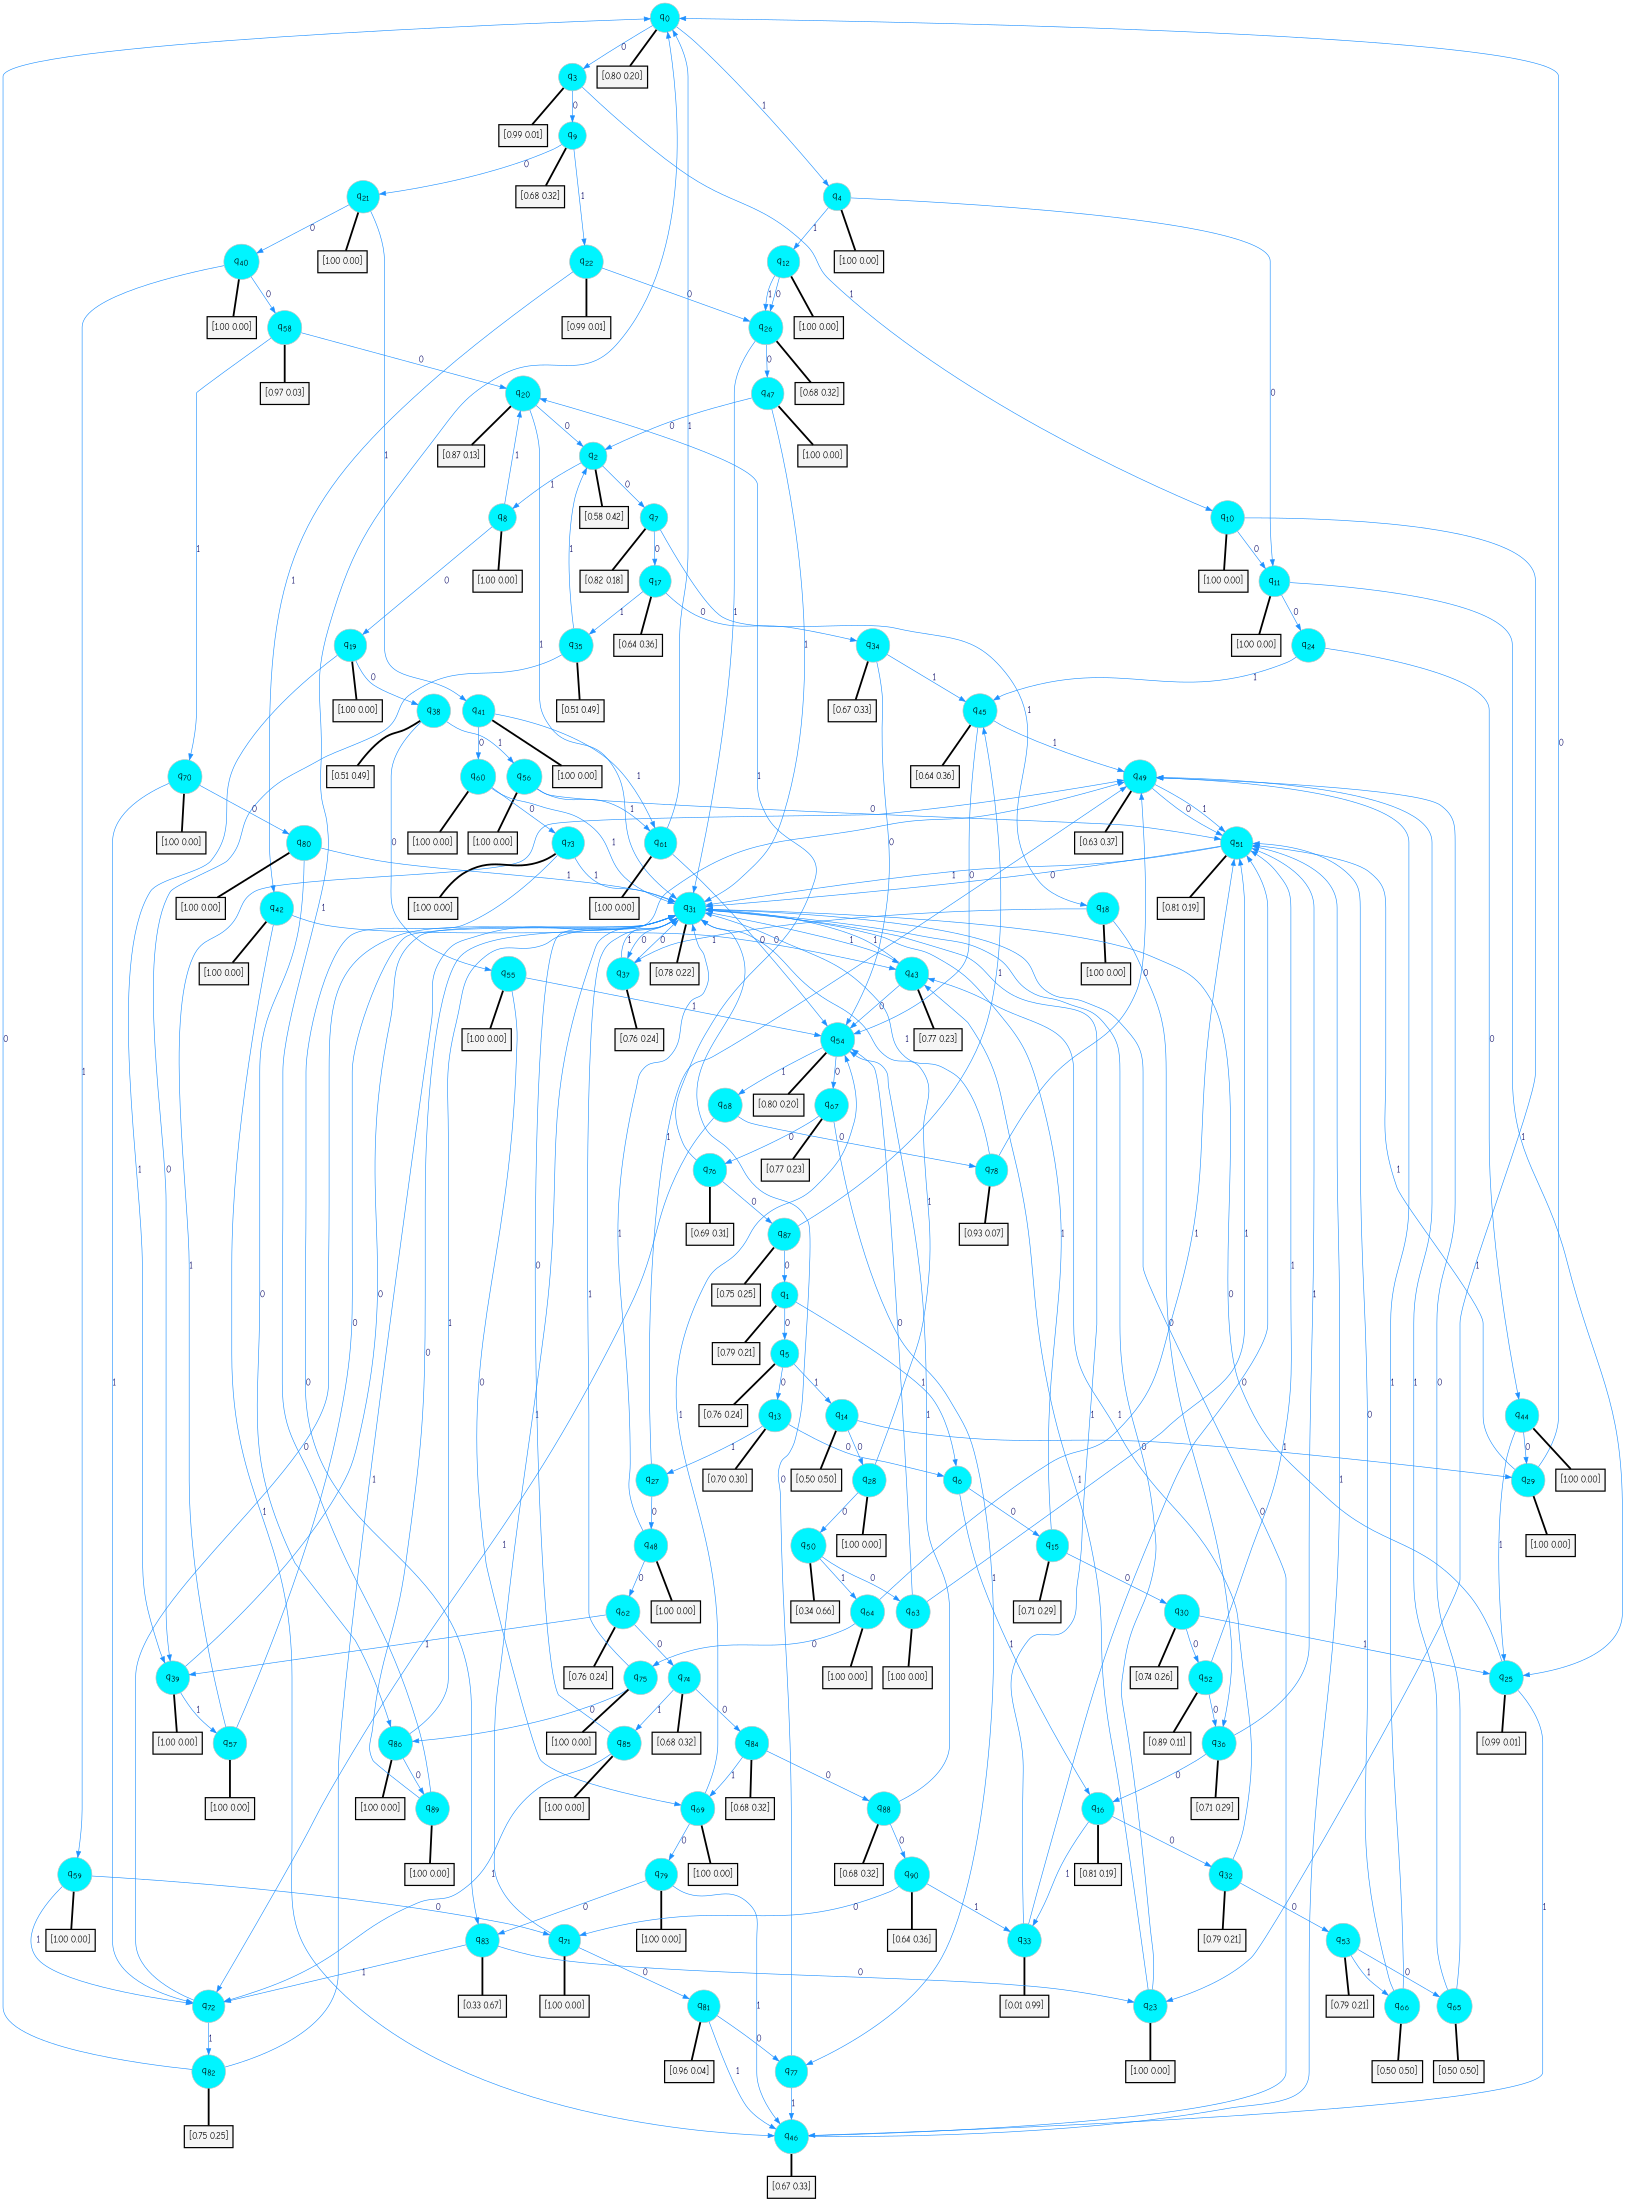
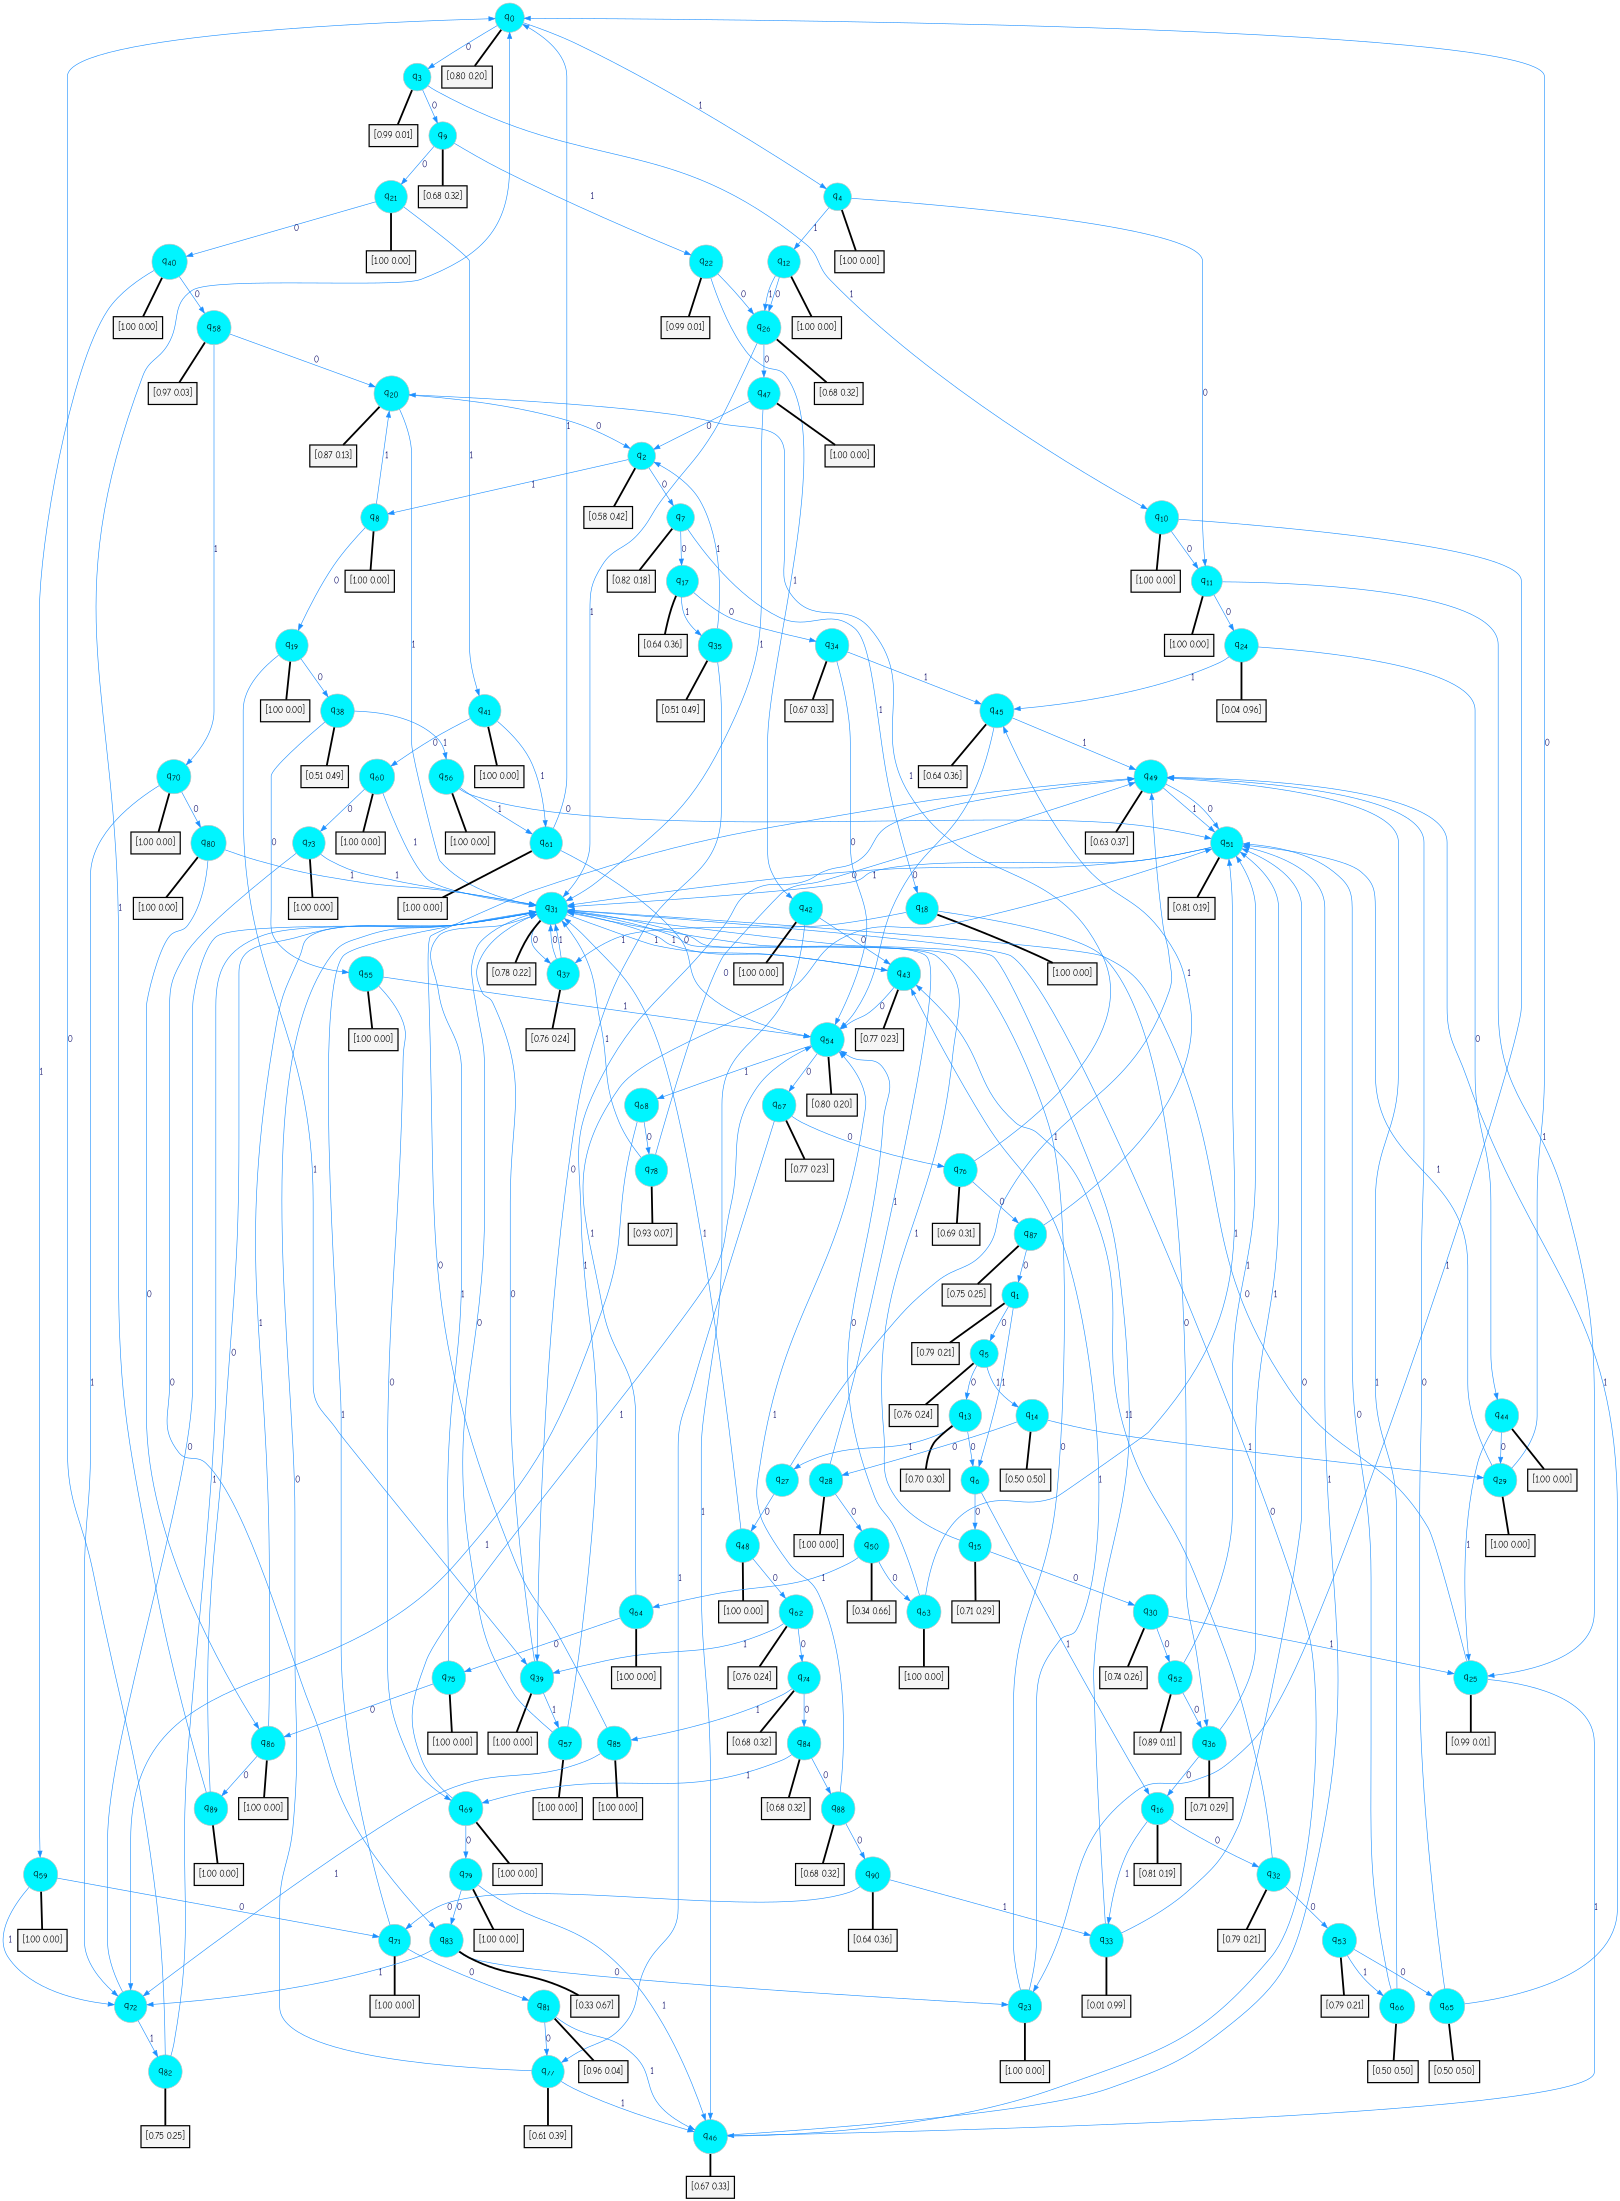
none -> (1241, 711)
none -> (548, 2137)
